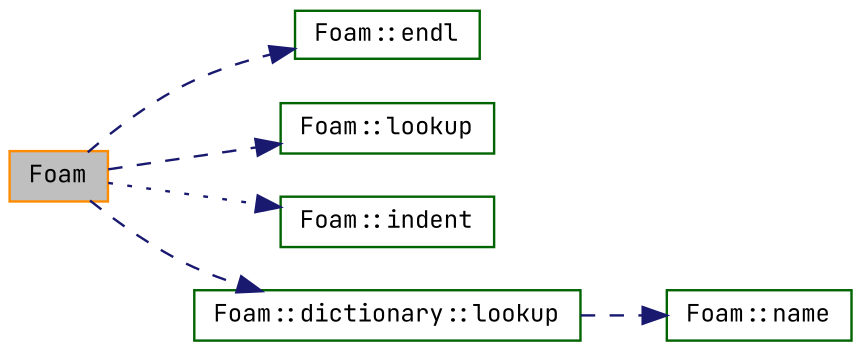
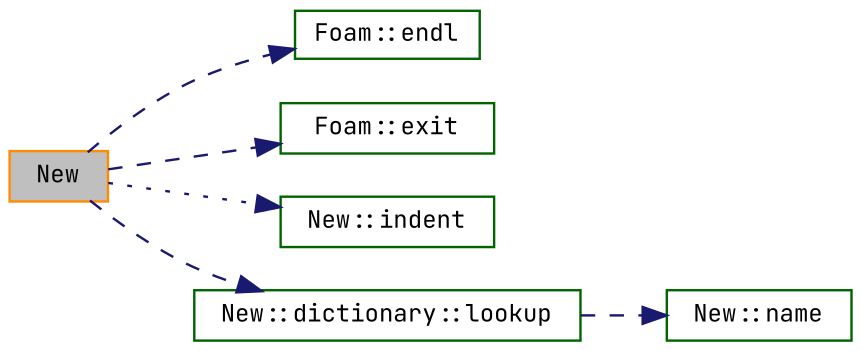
(387, 128) -> (387, 128)
(59, 176) -> (59, 176)
(387, 222) -> (387, 222)
(387, 315) -> (387, 315)
(759, 315) -> (759, 315)
